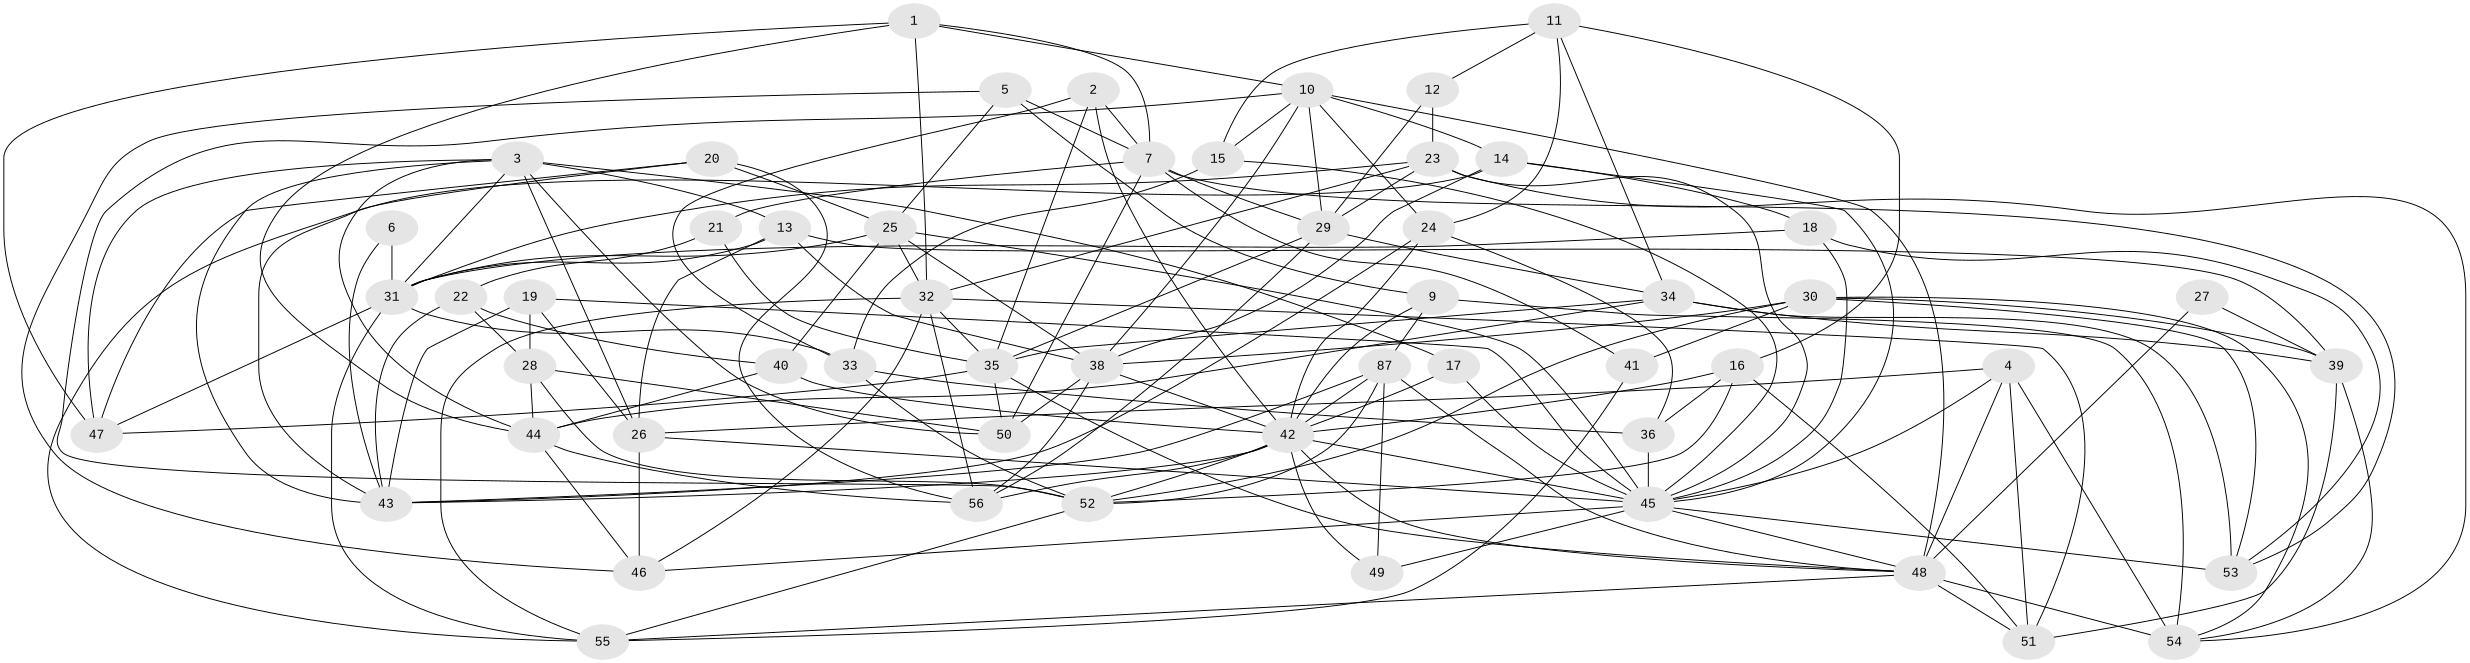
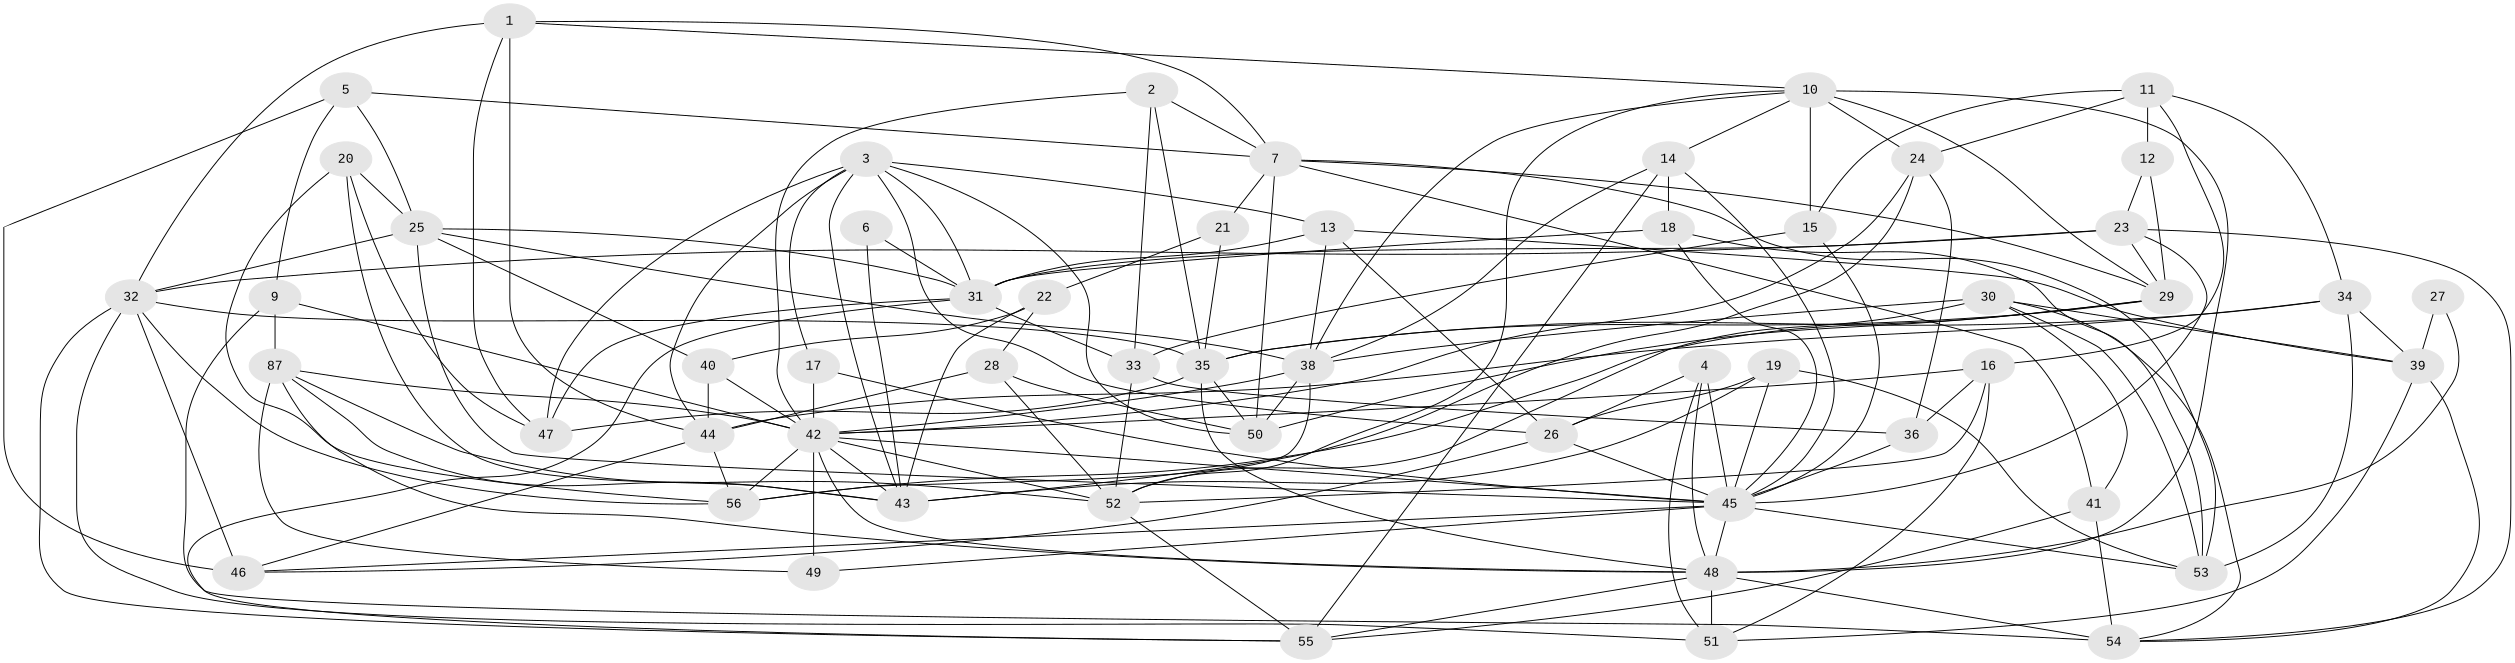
(1495, 265) -> (1706, 339)
(530, 332) -> (1987, 450)
(2092, 504) -> (2104, 573)
